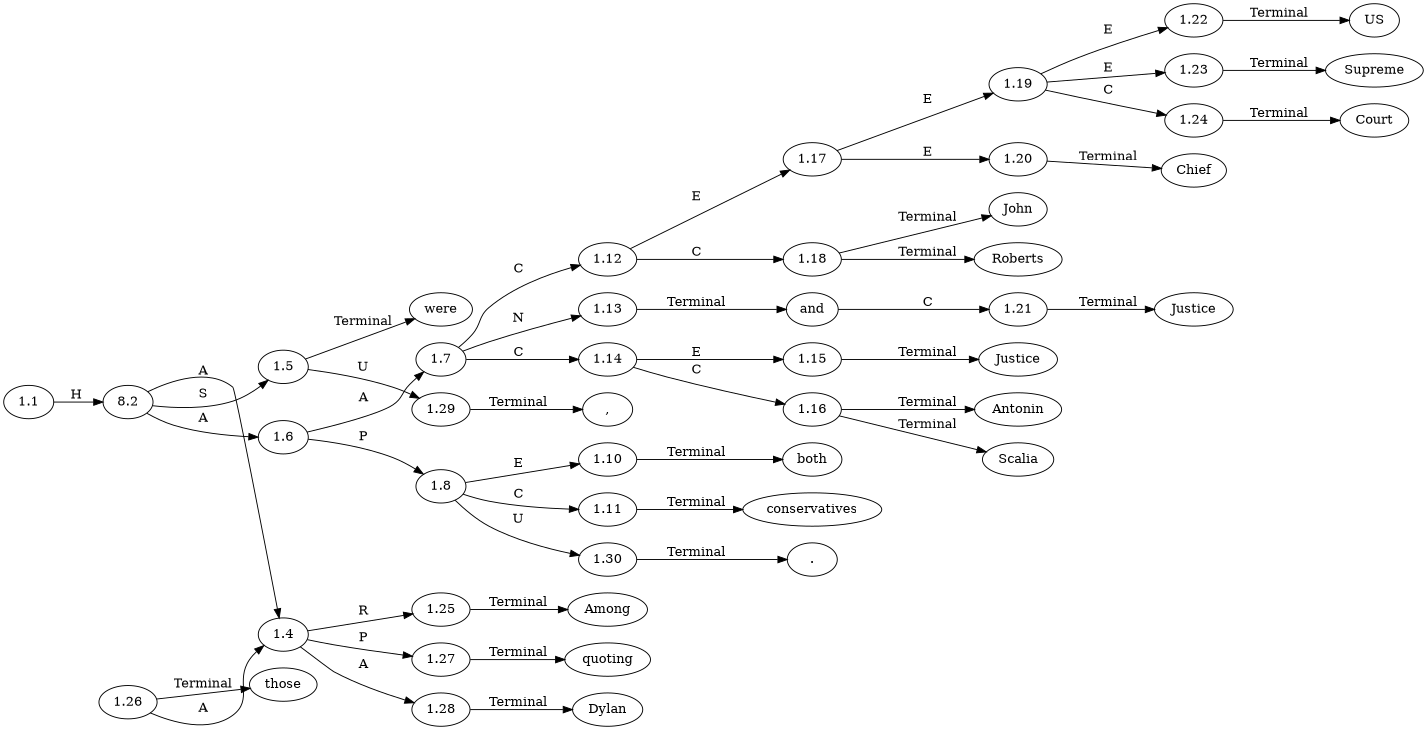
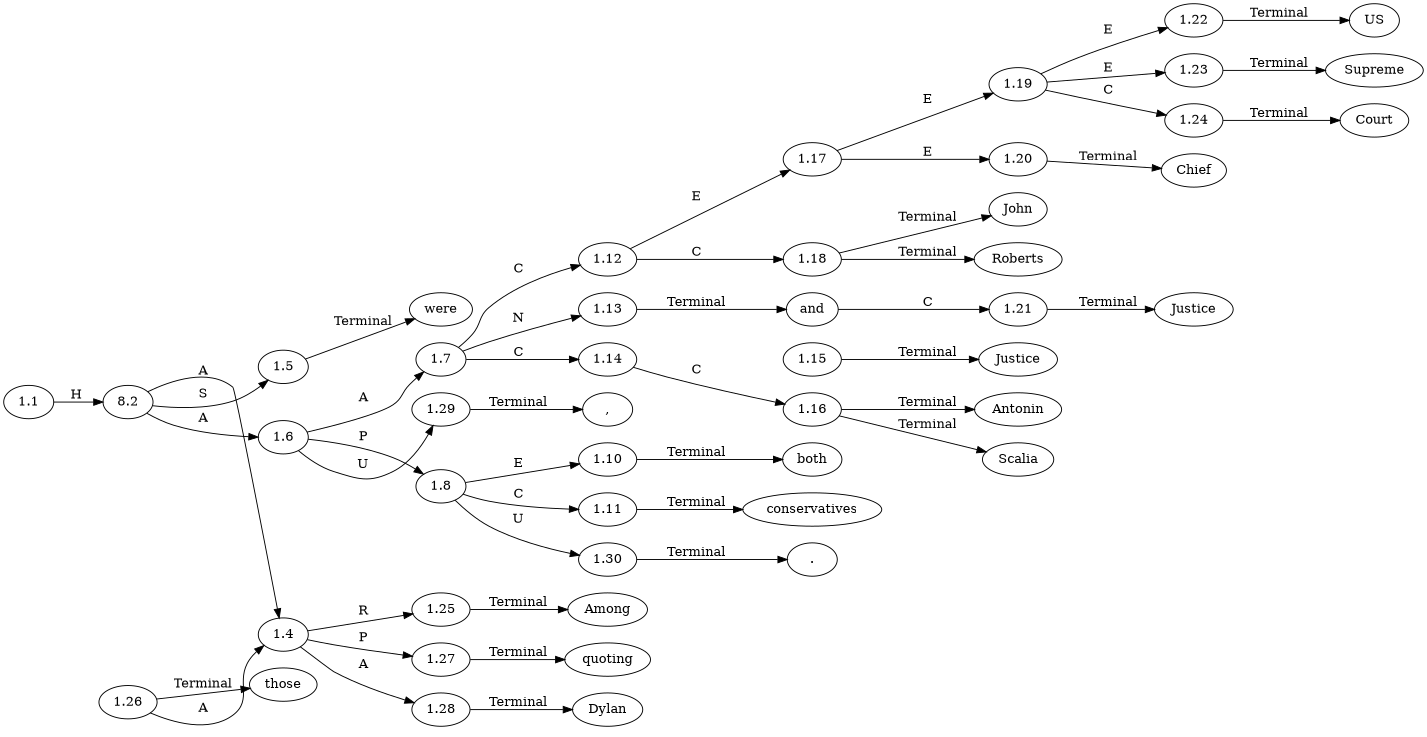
(705, 359) -> none
(360, 379) -> (369, 479)
